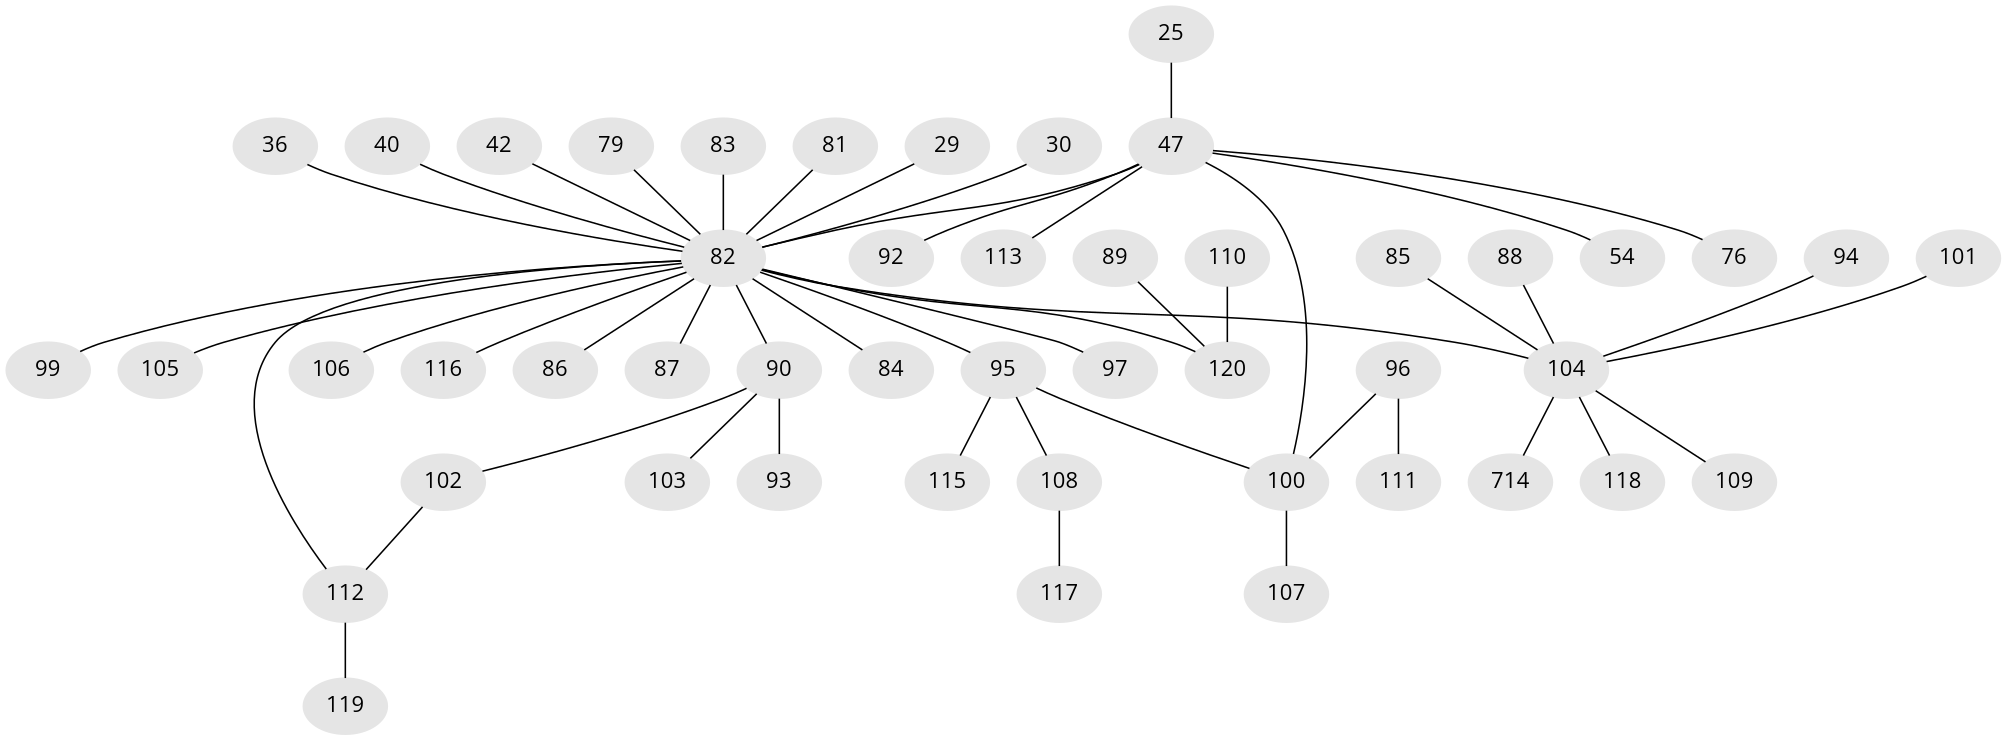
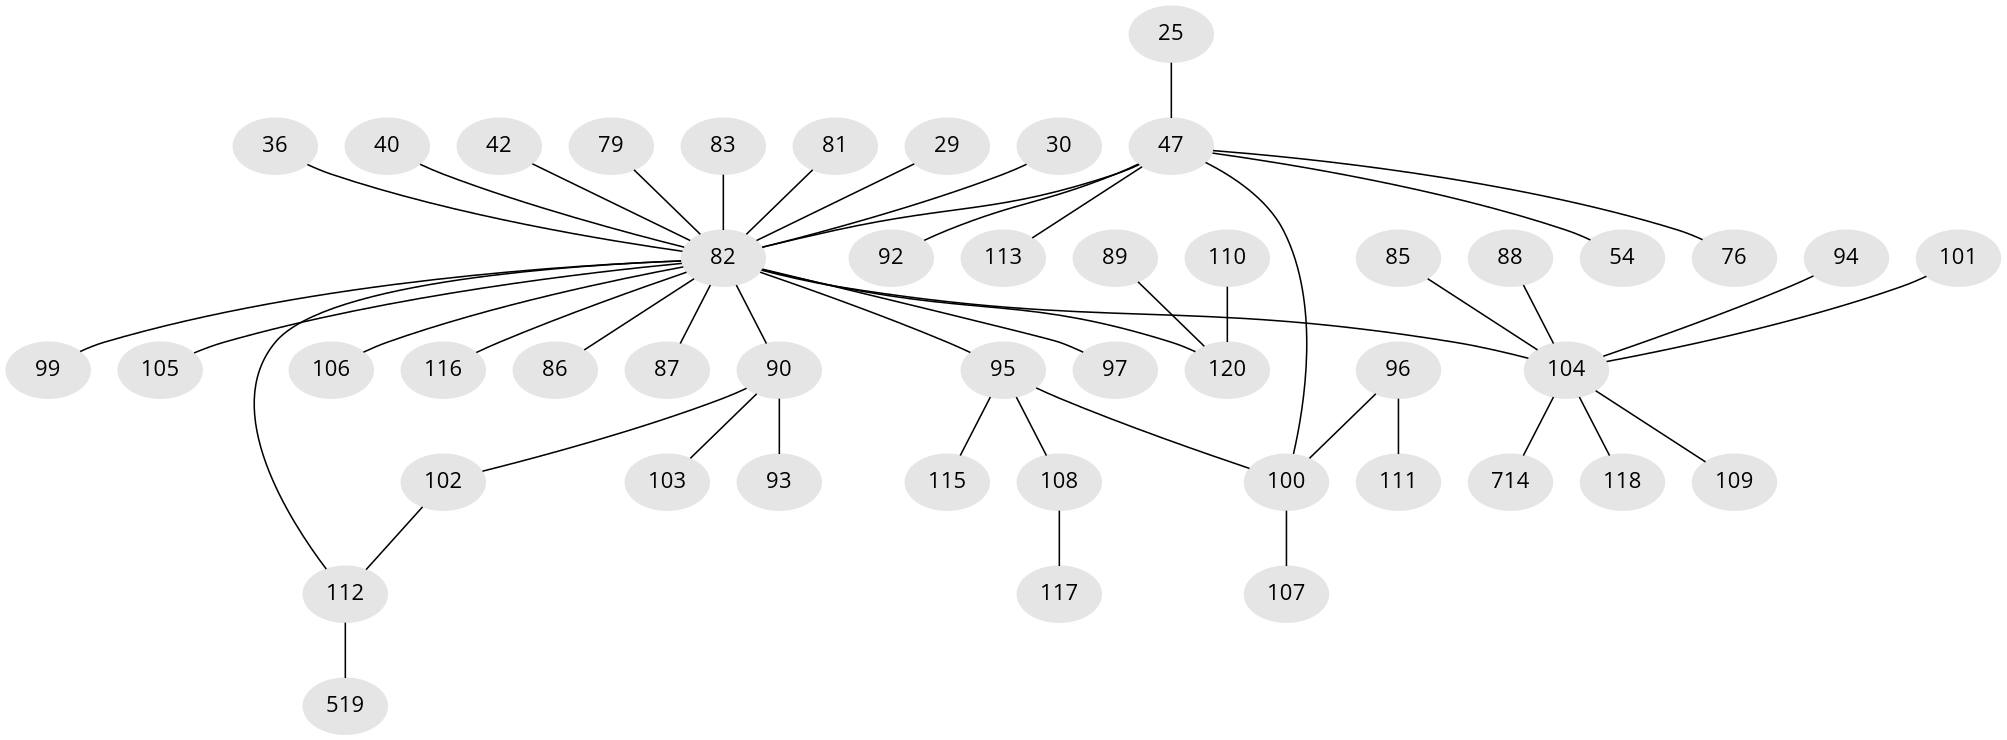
(891, 370) -> none
(345, 706) -> (345, 706)
